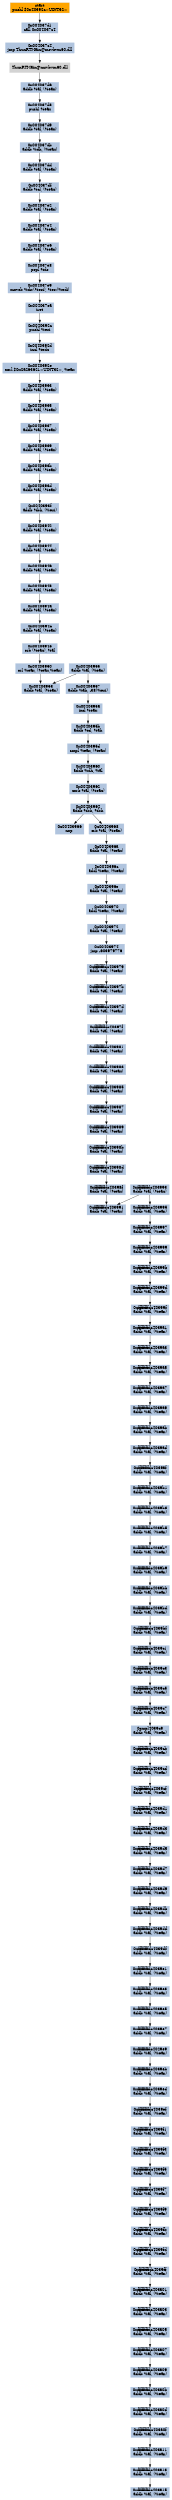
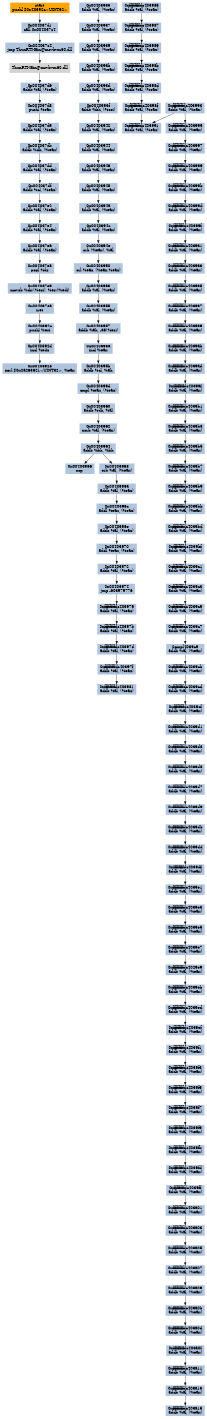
(40, 388) -> none
(66, 678) -> (98, 297)
(106, 1070) -> none
